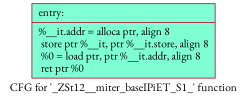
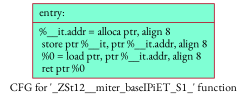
(124, 44) -> (124, 44)
